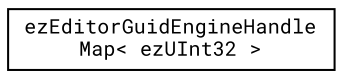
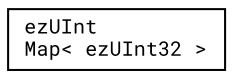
(171, 40) -> (117, 40)
